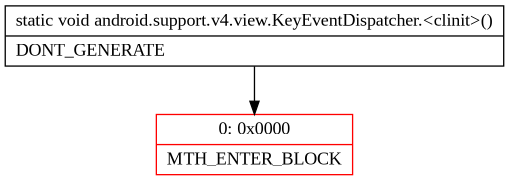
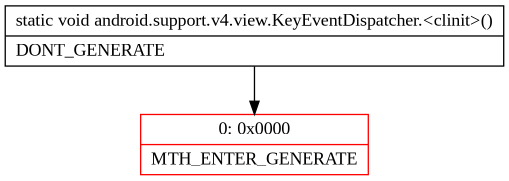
(254, 159) -> (254, 159)
